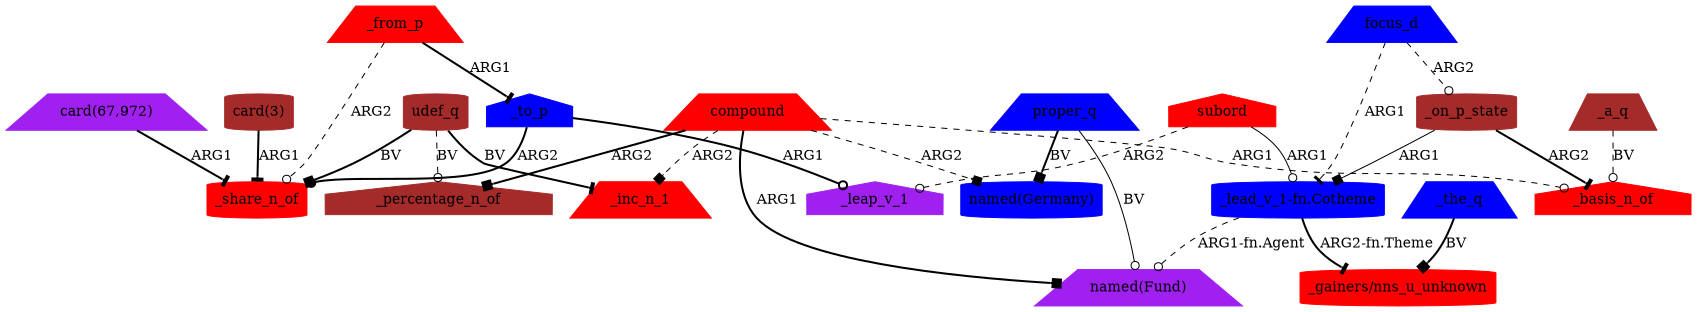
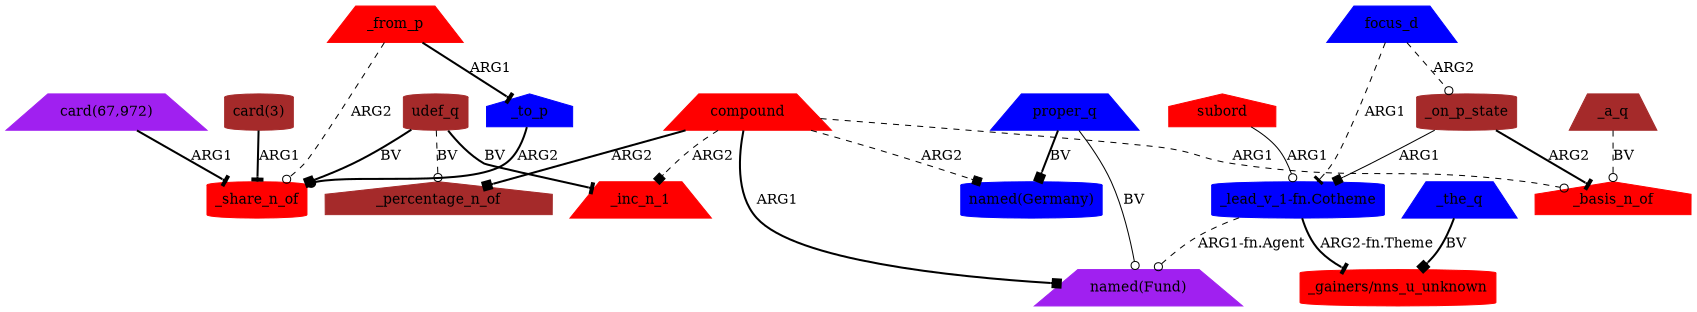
(875, 200) -> none
